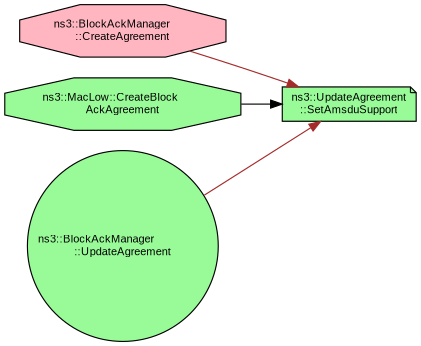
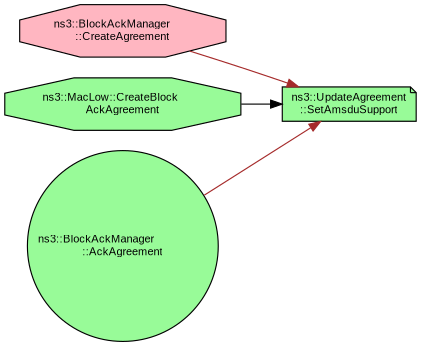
(123, 246) -> (123, 246)
